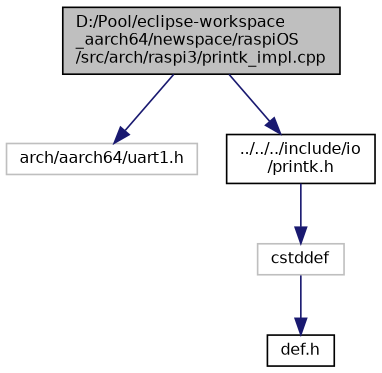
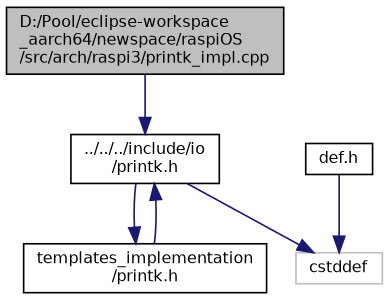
(102, 159) -> none
none -> (145, 268)
(301, 297) -> (339, 205)
